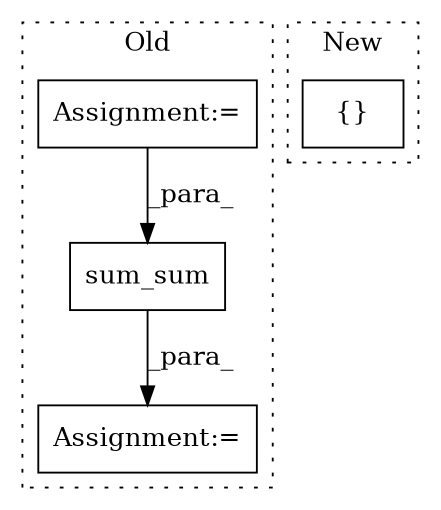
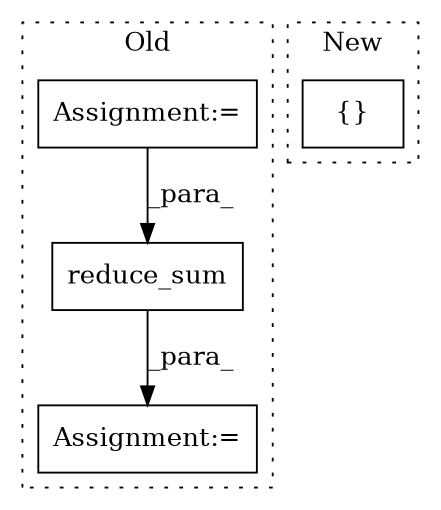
(148, 276) -> (148, 276)
